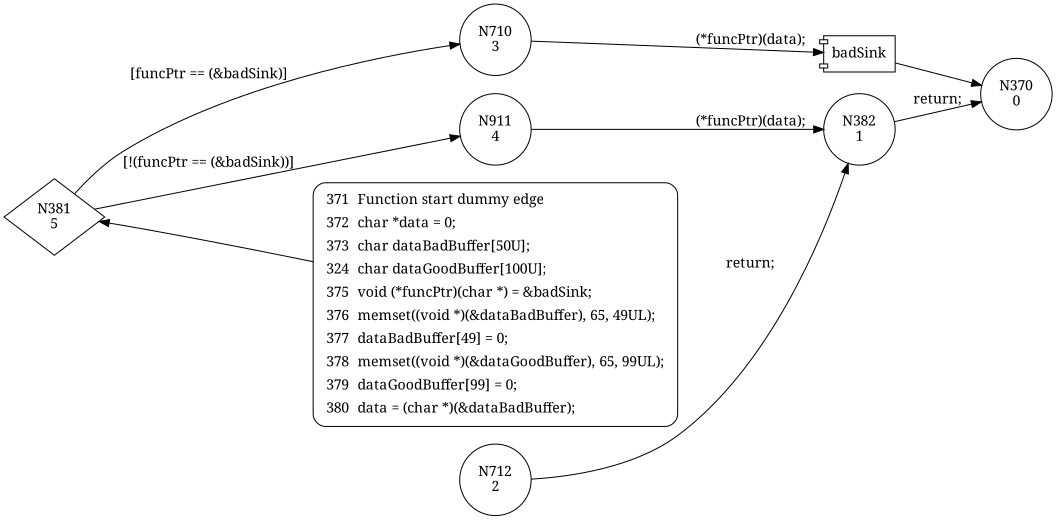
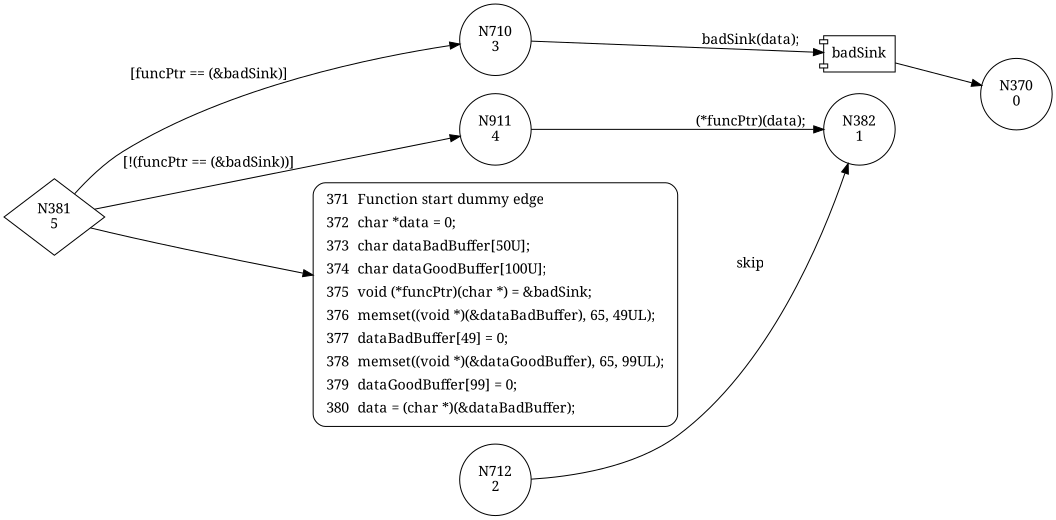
(751, 40) -> (751, 40)
(933, 113) -> none
(211, 242) -> (196, 252)
(751, 264) -> (751, 264)
(338, 269) -> (338, 269)
